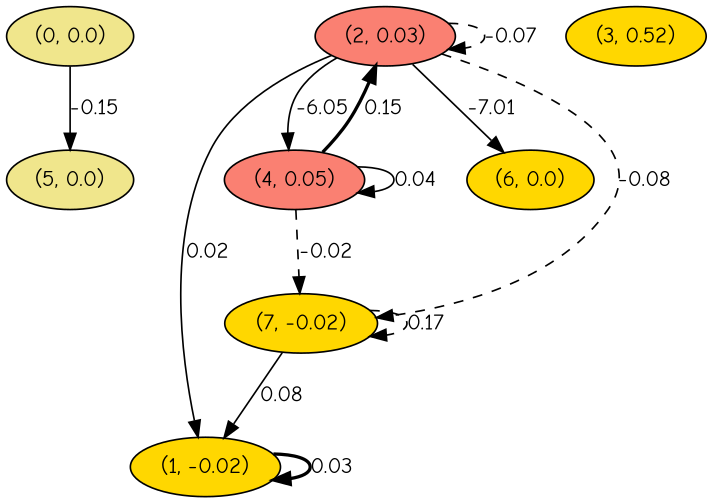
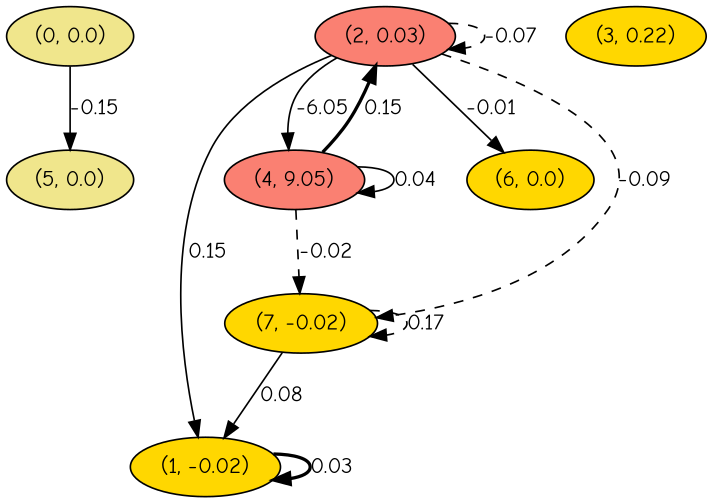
(636, 36) -> (636, 36)
(492, 108) -> (492, 108)
(295, 180) -> (295, 180)
(645, 180) -> (645, 180)
(208, 252) -> (208, 252)
